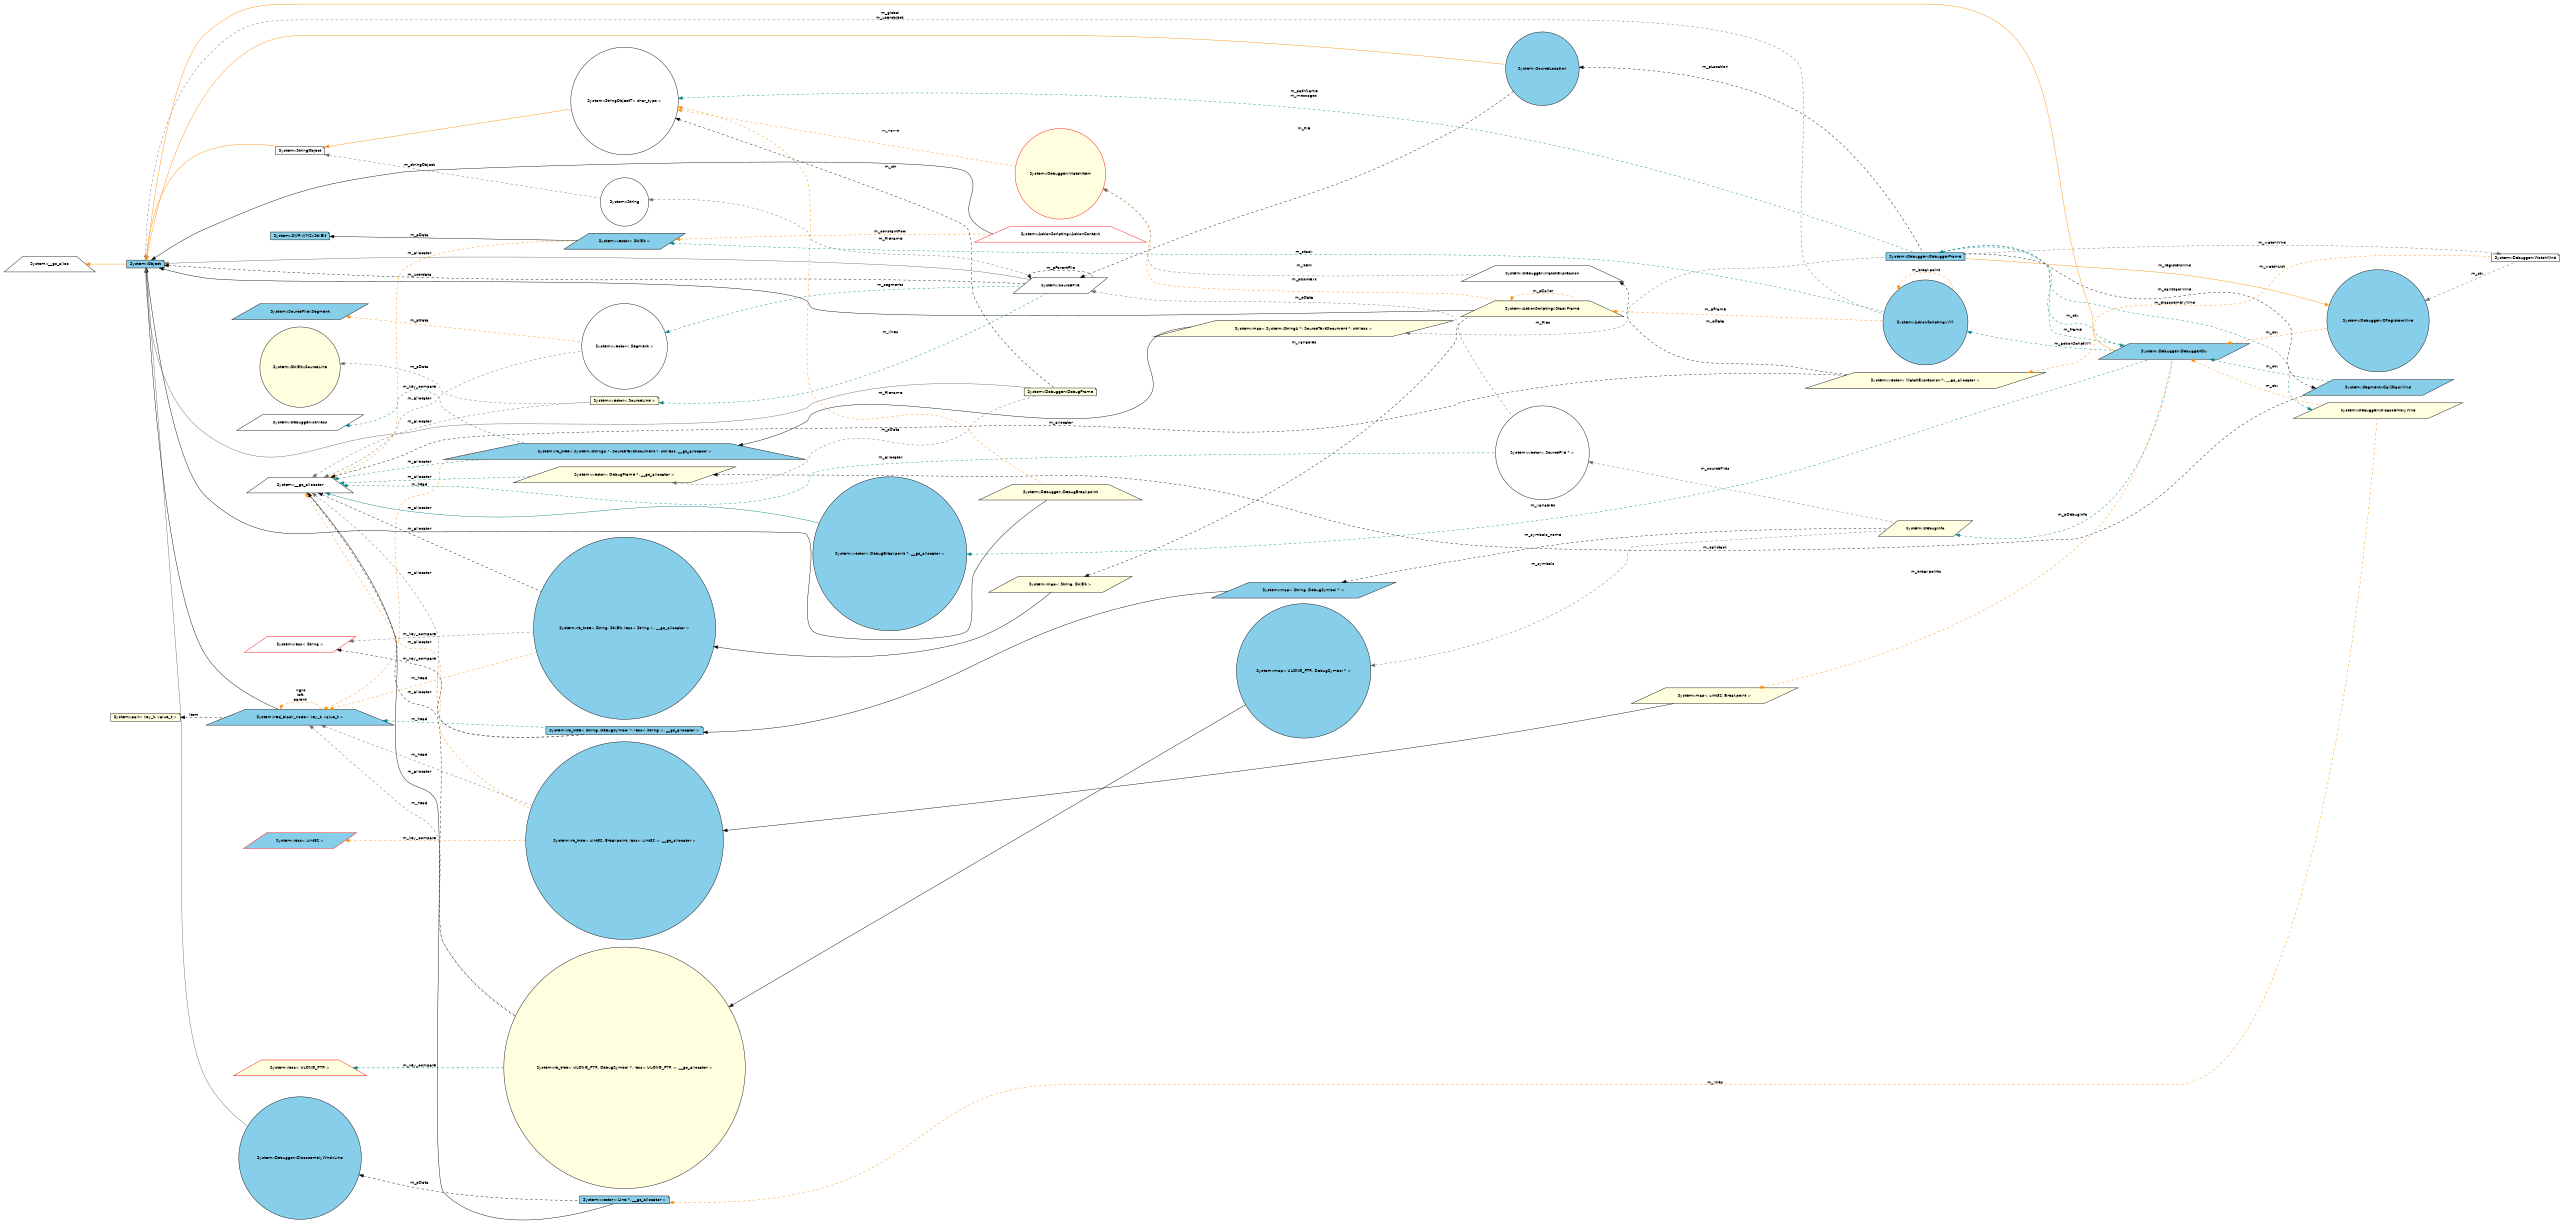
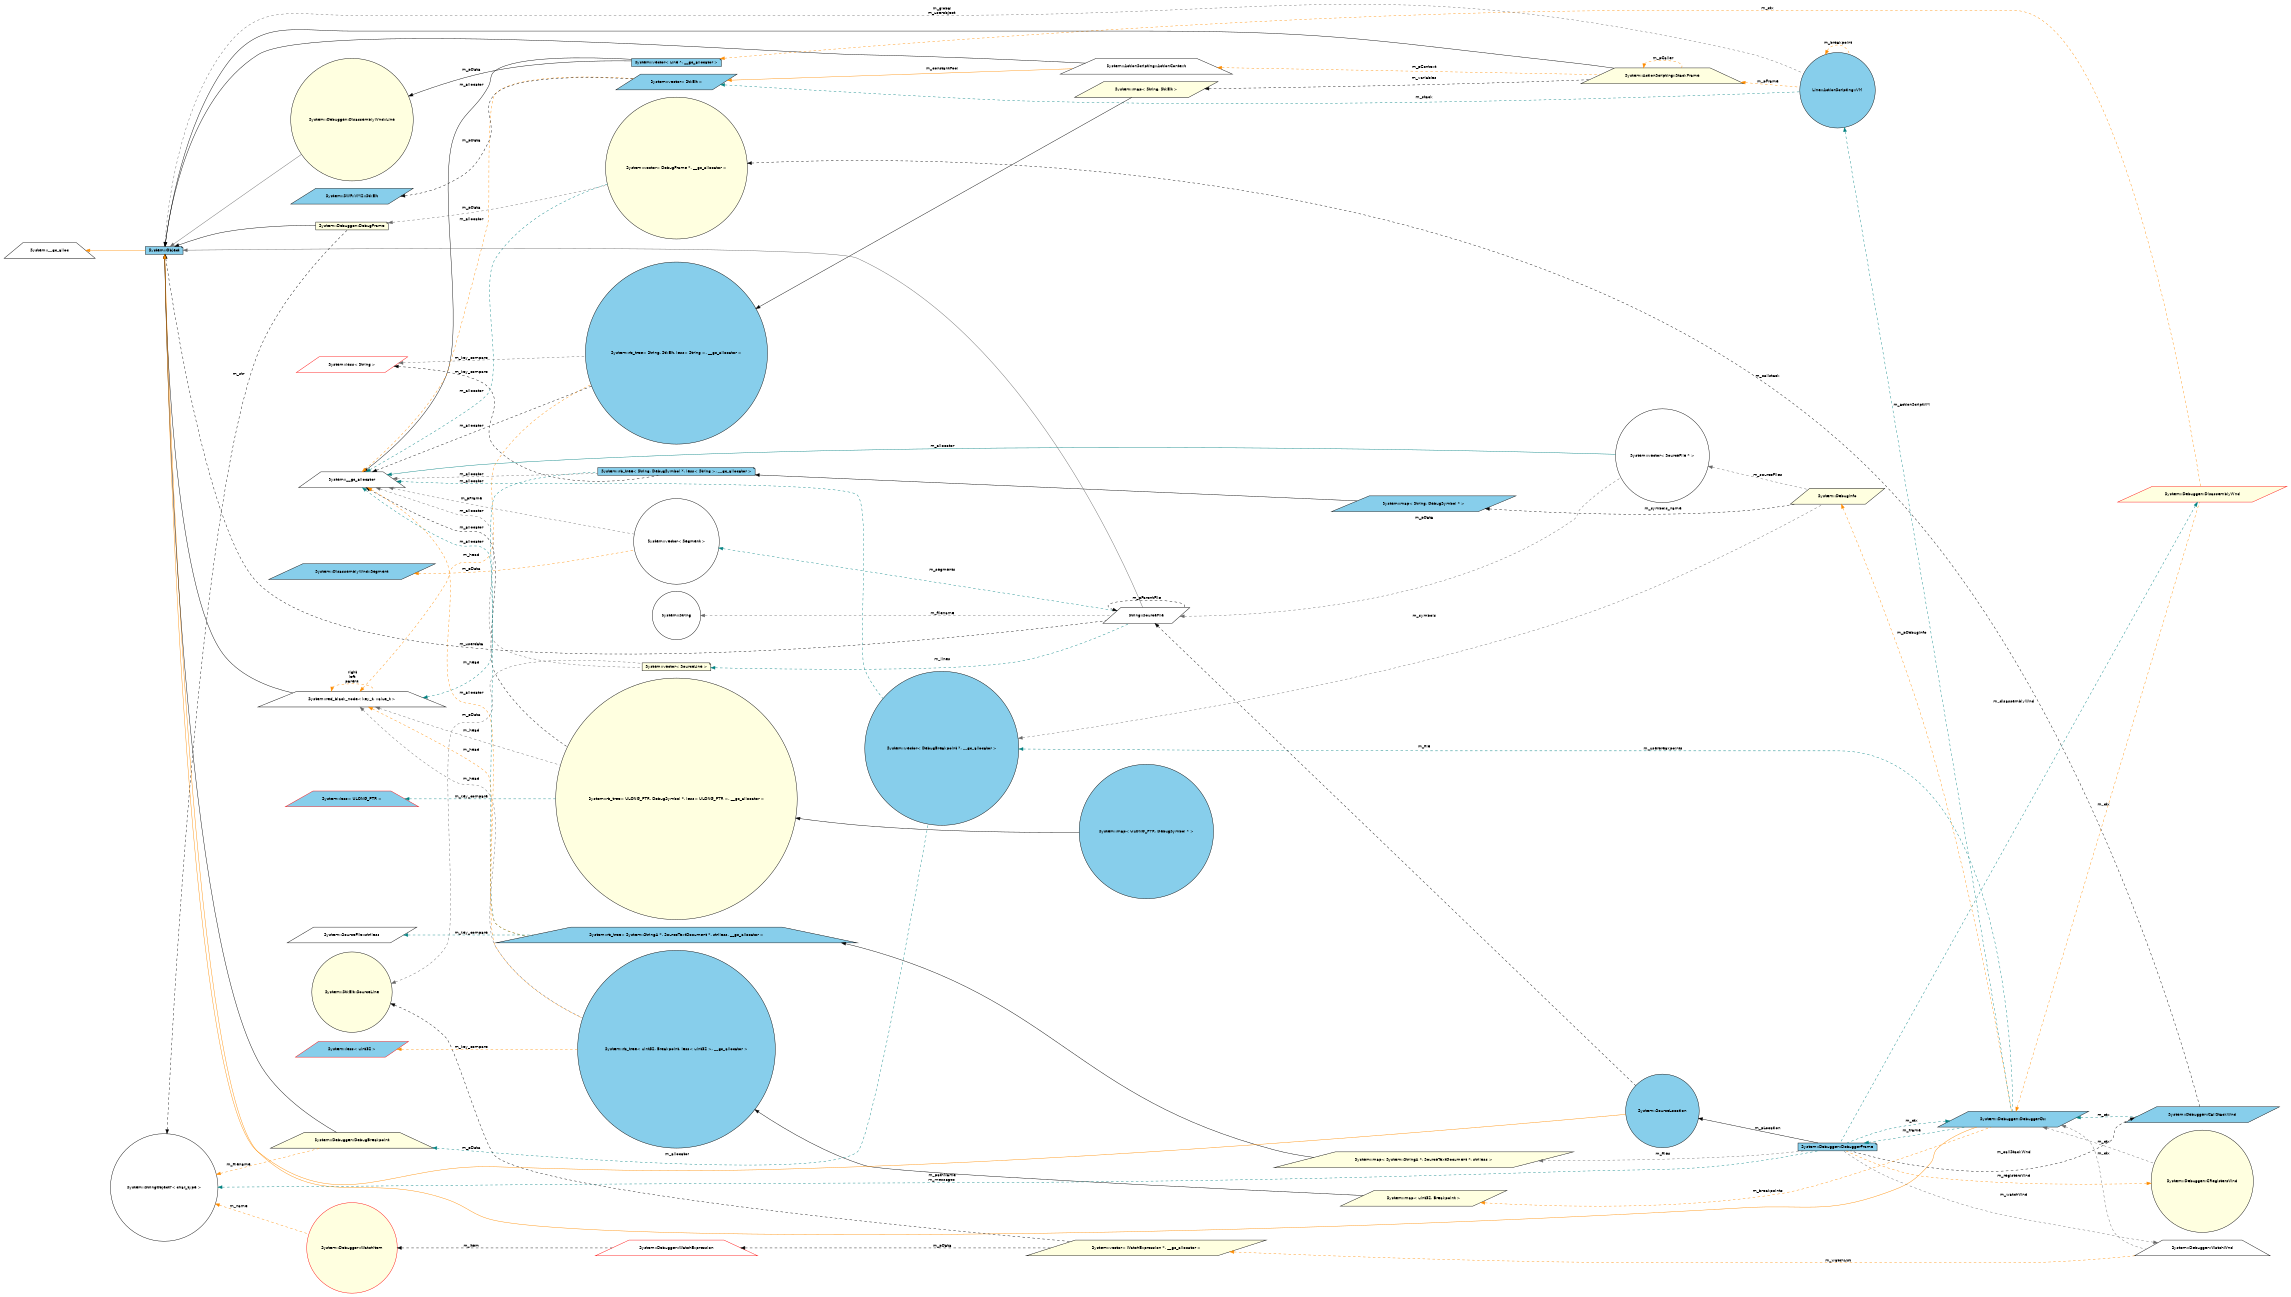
(1784, 105) -> (1760, 1131)
(300, 151) -> none
(1060, 234) -> (1146, 66)
(836, 235) -> (902, 74)
(300, 236) -> (352, 196)
(456, 239) -> (489, 107)
(2526, 258) -> (2202, 1248)
(2146, 271) -> (1994, 1182)
(1542, 274) -> (676, 1248)
(1265, 276) -> (507, 1248)
(2472, 280) -> (2103, 1191)
(1060, 286) -> (1146, 615)
(1271, 291) -> (1411, 71)
(300, 312) -> (352, 572)
(2378, 321) -> (2202, 1181)
(1925, 322) -> (1838, 90)
(2279, 336) -> (2098, 1144)
(2378, 387) -> (2202, 1115)
(419, 398) -> (471, 499)
(2378, 411) -> (2202, 494)
(300, 423) -> (352, 935)
(528, 424) -> (246, 229)
(1090, 427) -> (686, 1199)
(857, 439) -> (501, 208)
(915, 462) -> (1003, 448)
(625, 475) -> (676, 168)
(2109, 502) -> (1947, 804)
(1542, 506) -> (1662, 749)
(574, 513) -> (734, 485)
(1625, 565) -> (1434, 658)
(145, 717) -> none
(300, 717) -> (352, 699)
(300, 1068) -> (352, 799)
(1715, 1083) -> (1767, 8)
(300, 1158) -> (352, 120)
none -> (815, 1162)
(471, 1196) -> (520, 67)
